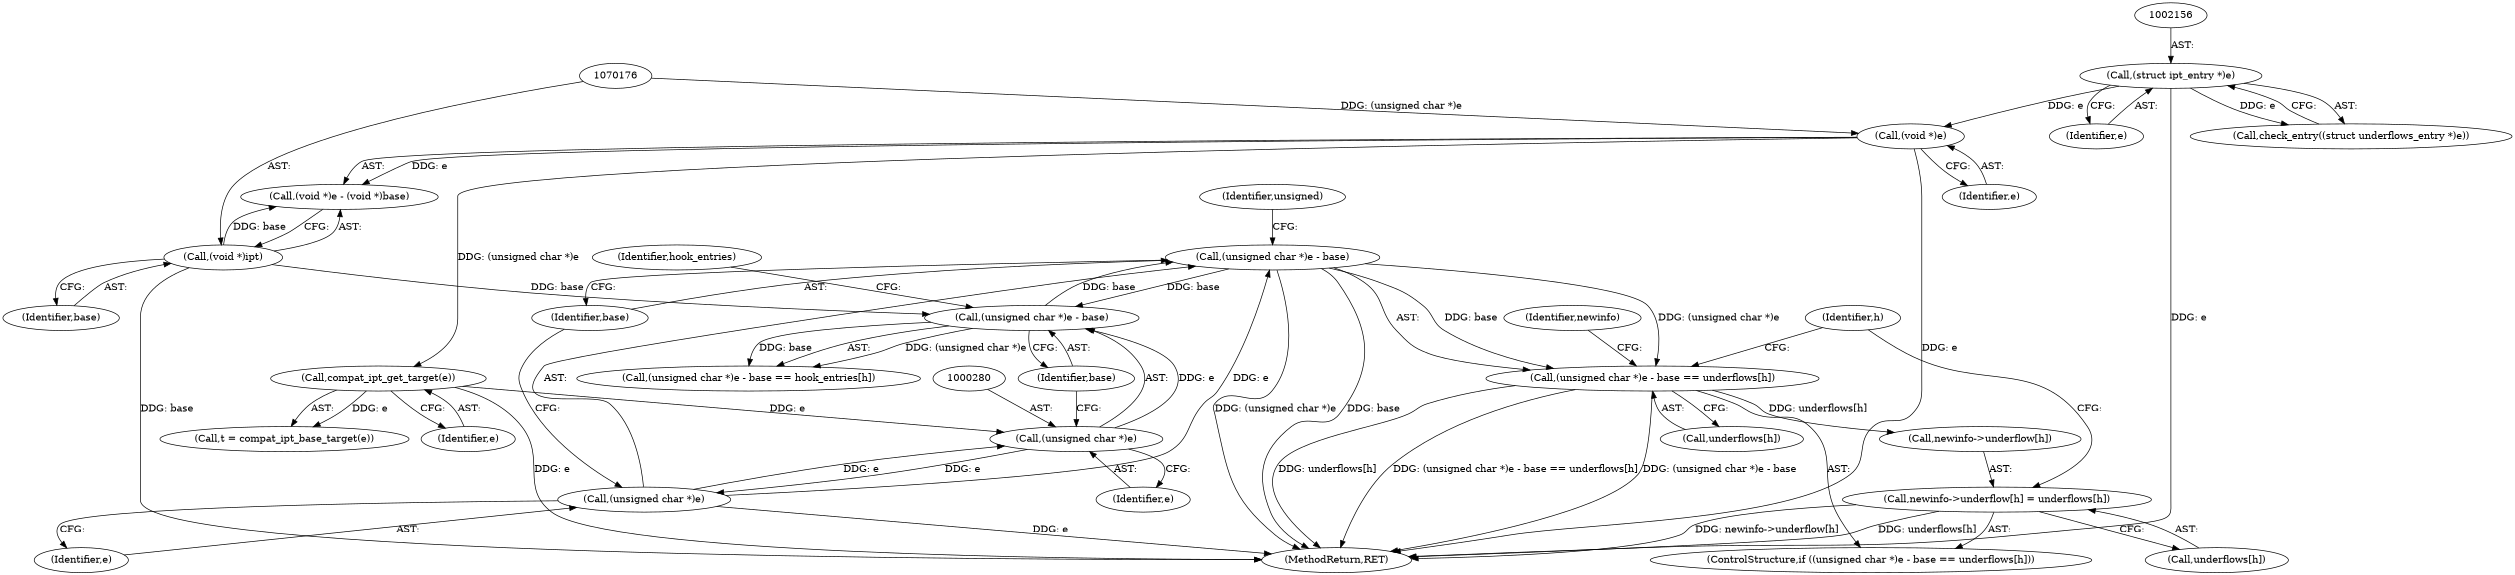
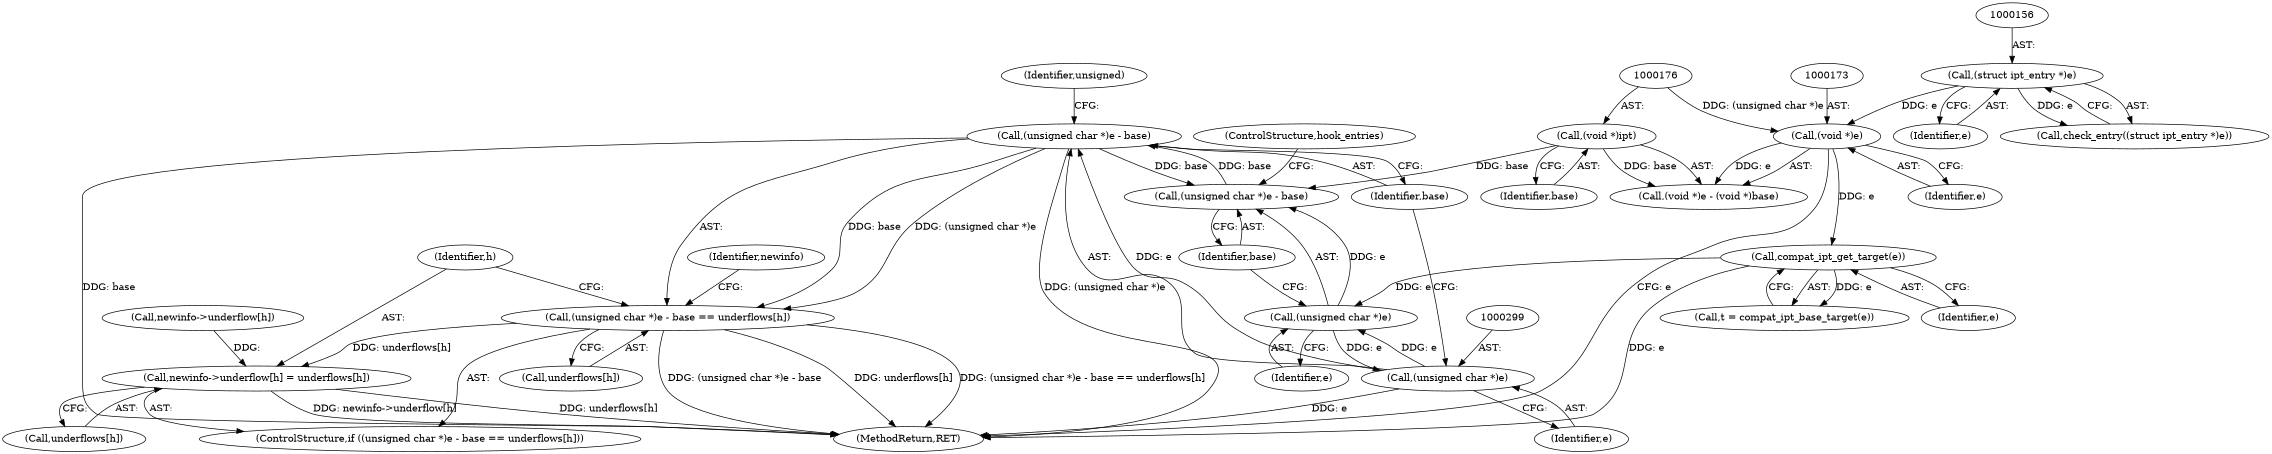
(2171, 15) -> (2012, 15)
(616, 76) -> (1656, 76)
none -> (1827, 76)
(2351, 136) -> (2135, 136)
(293, 229) -> none
(519, 257) -> (1857, 197)
(677, 257) -> (1304, 136)
none -> (1767, 288)
none -> (1503, 318)
(1940, 348) -> (1654, 288)
(749, 379) -> none
(969, 379) -> none
(2091, 409) -> (395, 318)
(1815, 424) -> (410, 332)
(2002, 469) -> (249, 348)
(2007, 536) -> none
(566, 550) -> none
